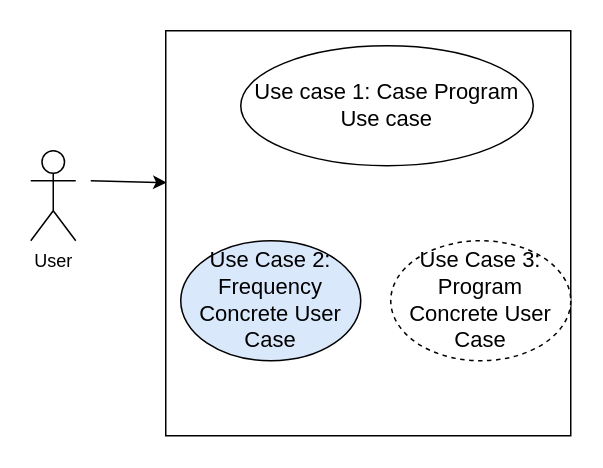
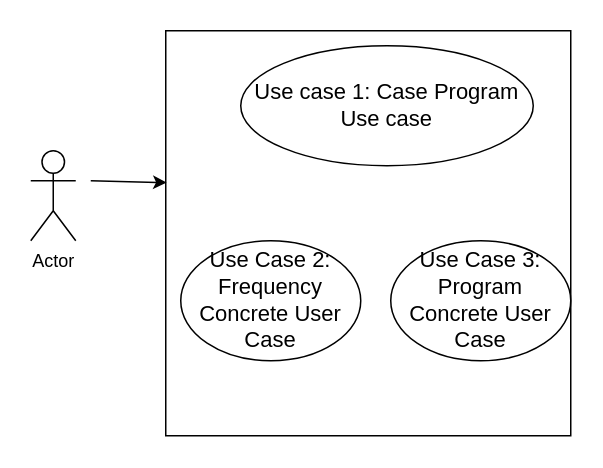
(54, 262) -> (54, 262)
(271, 301) -> (271, 301)
(481, 301) -> (481, 301)
